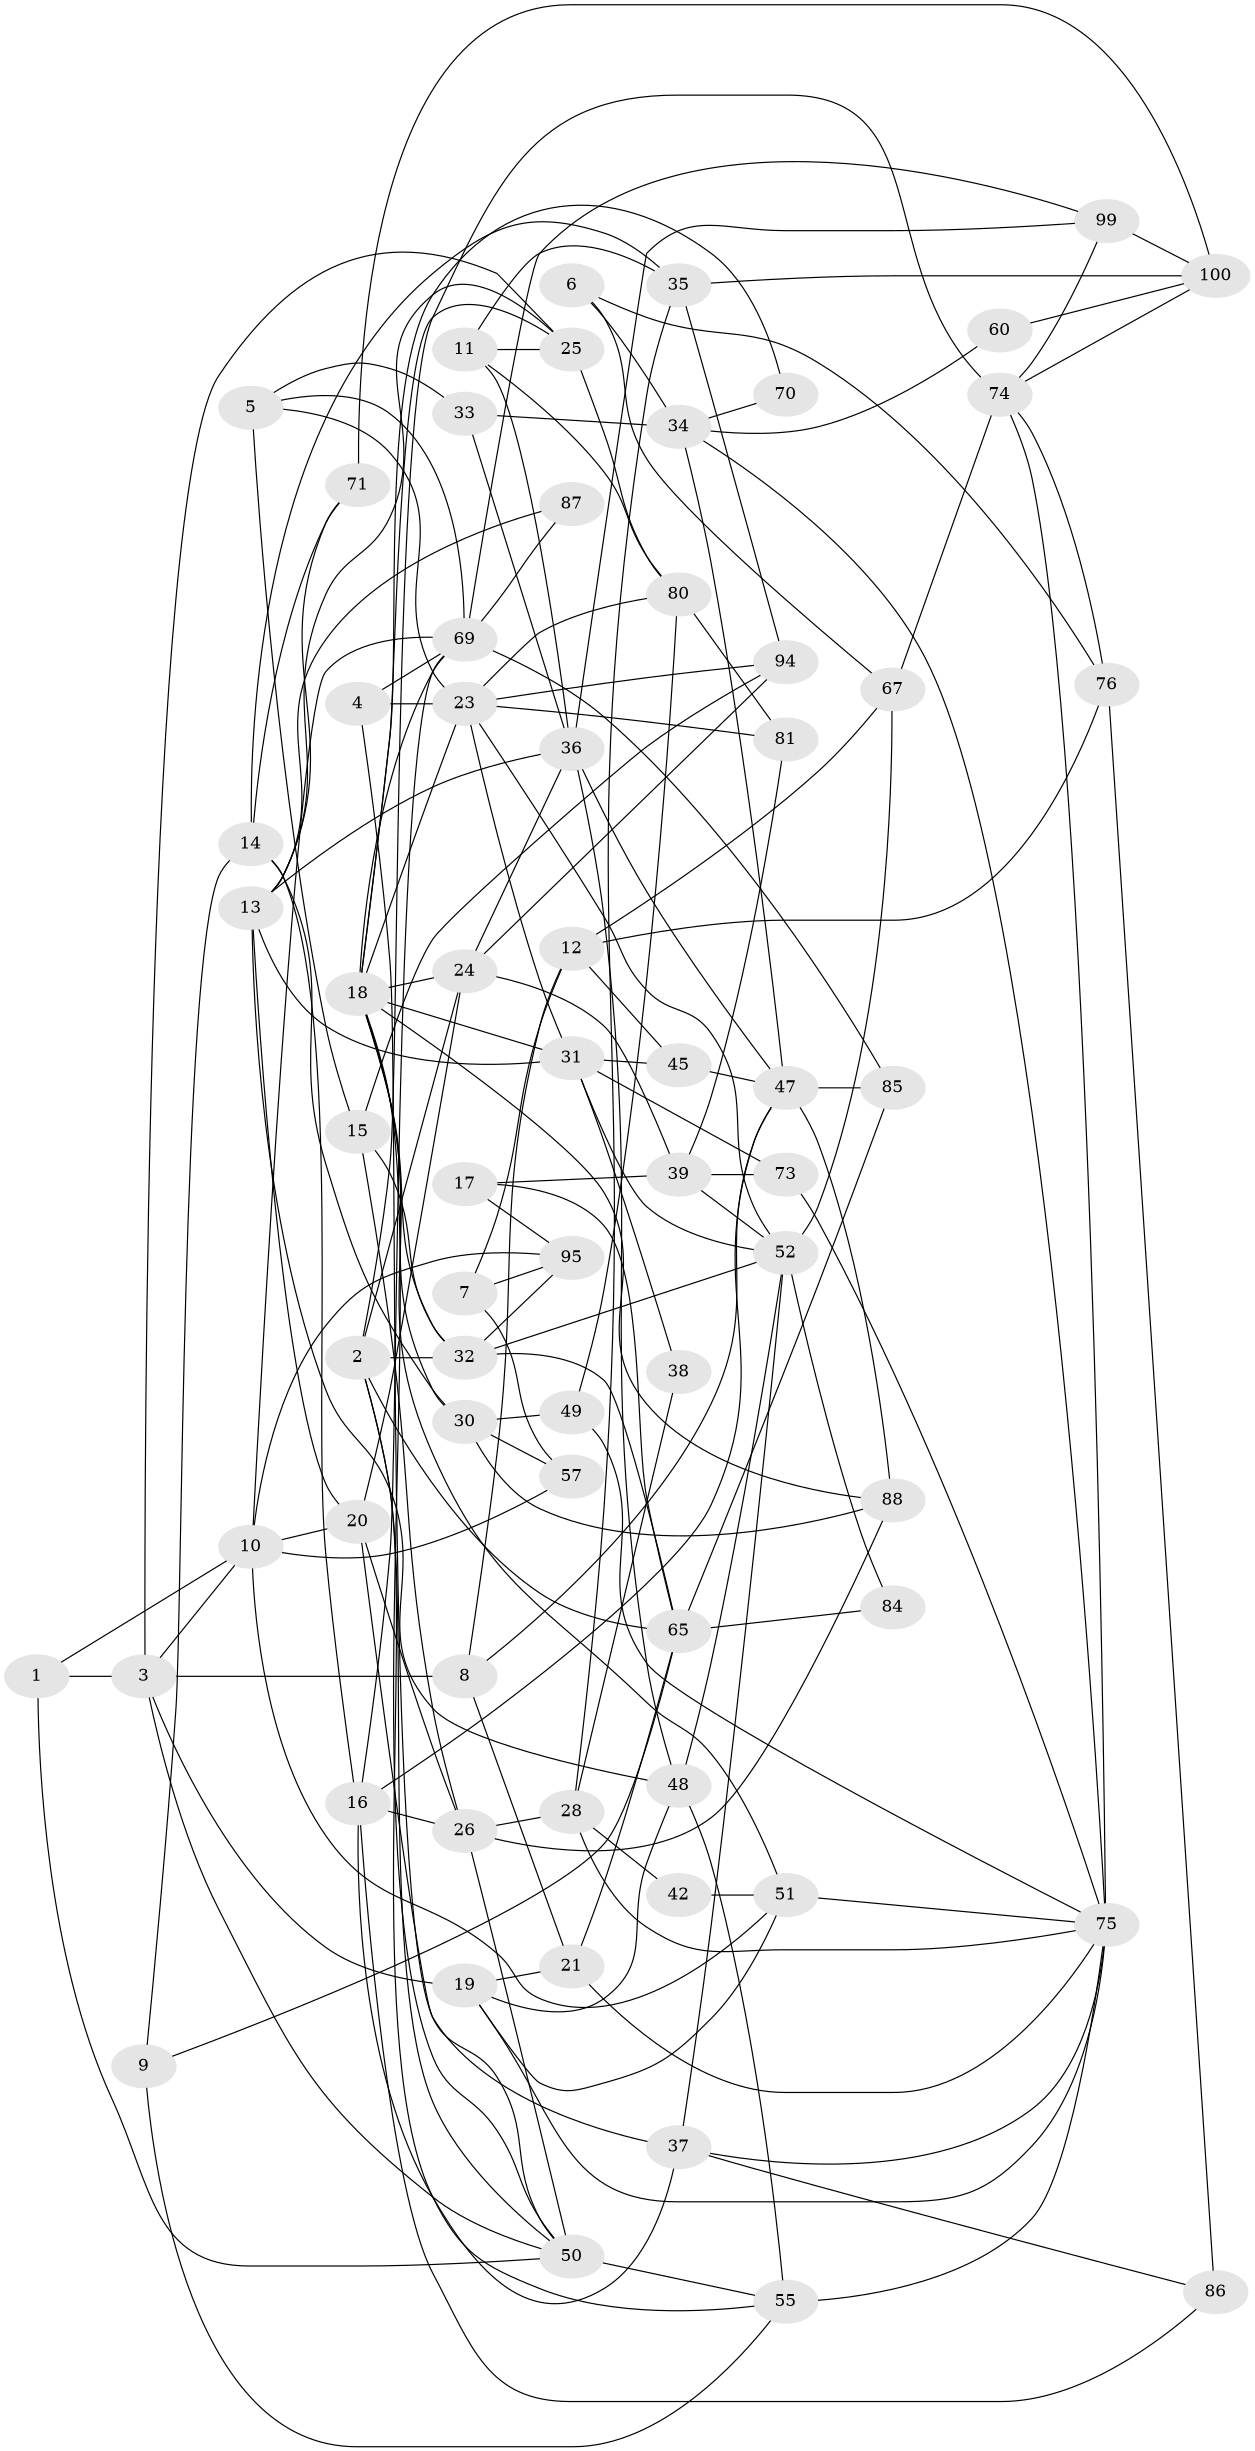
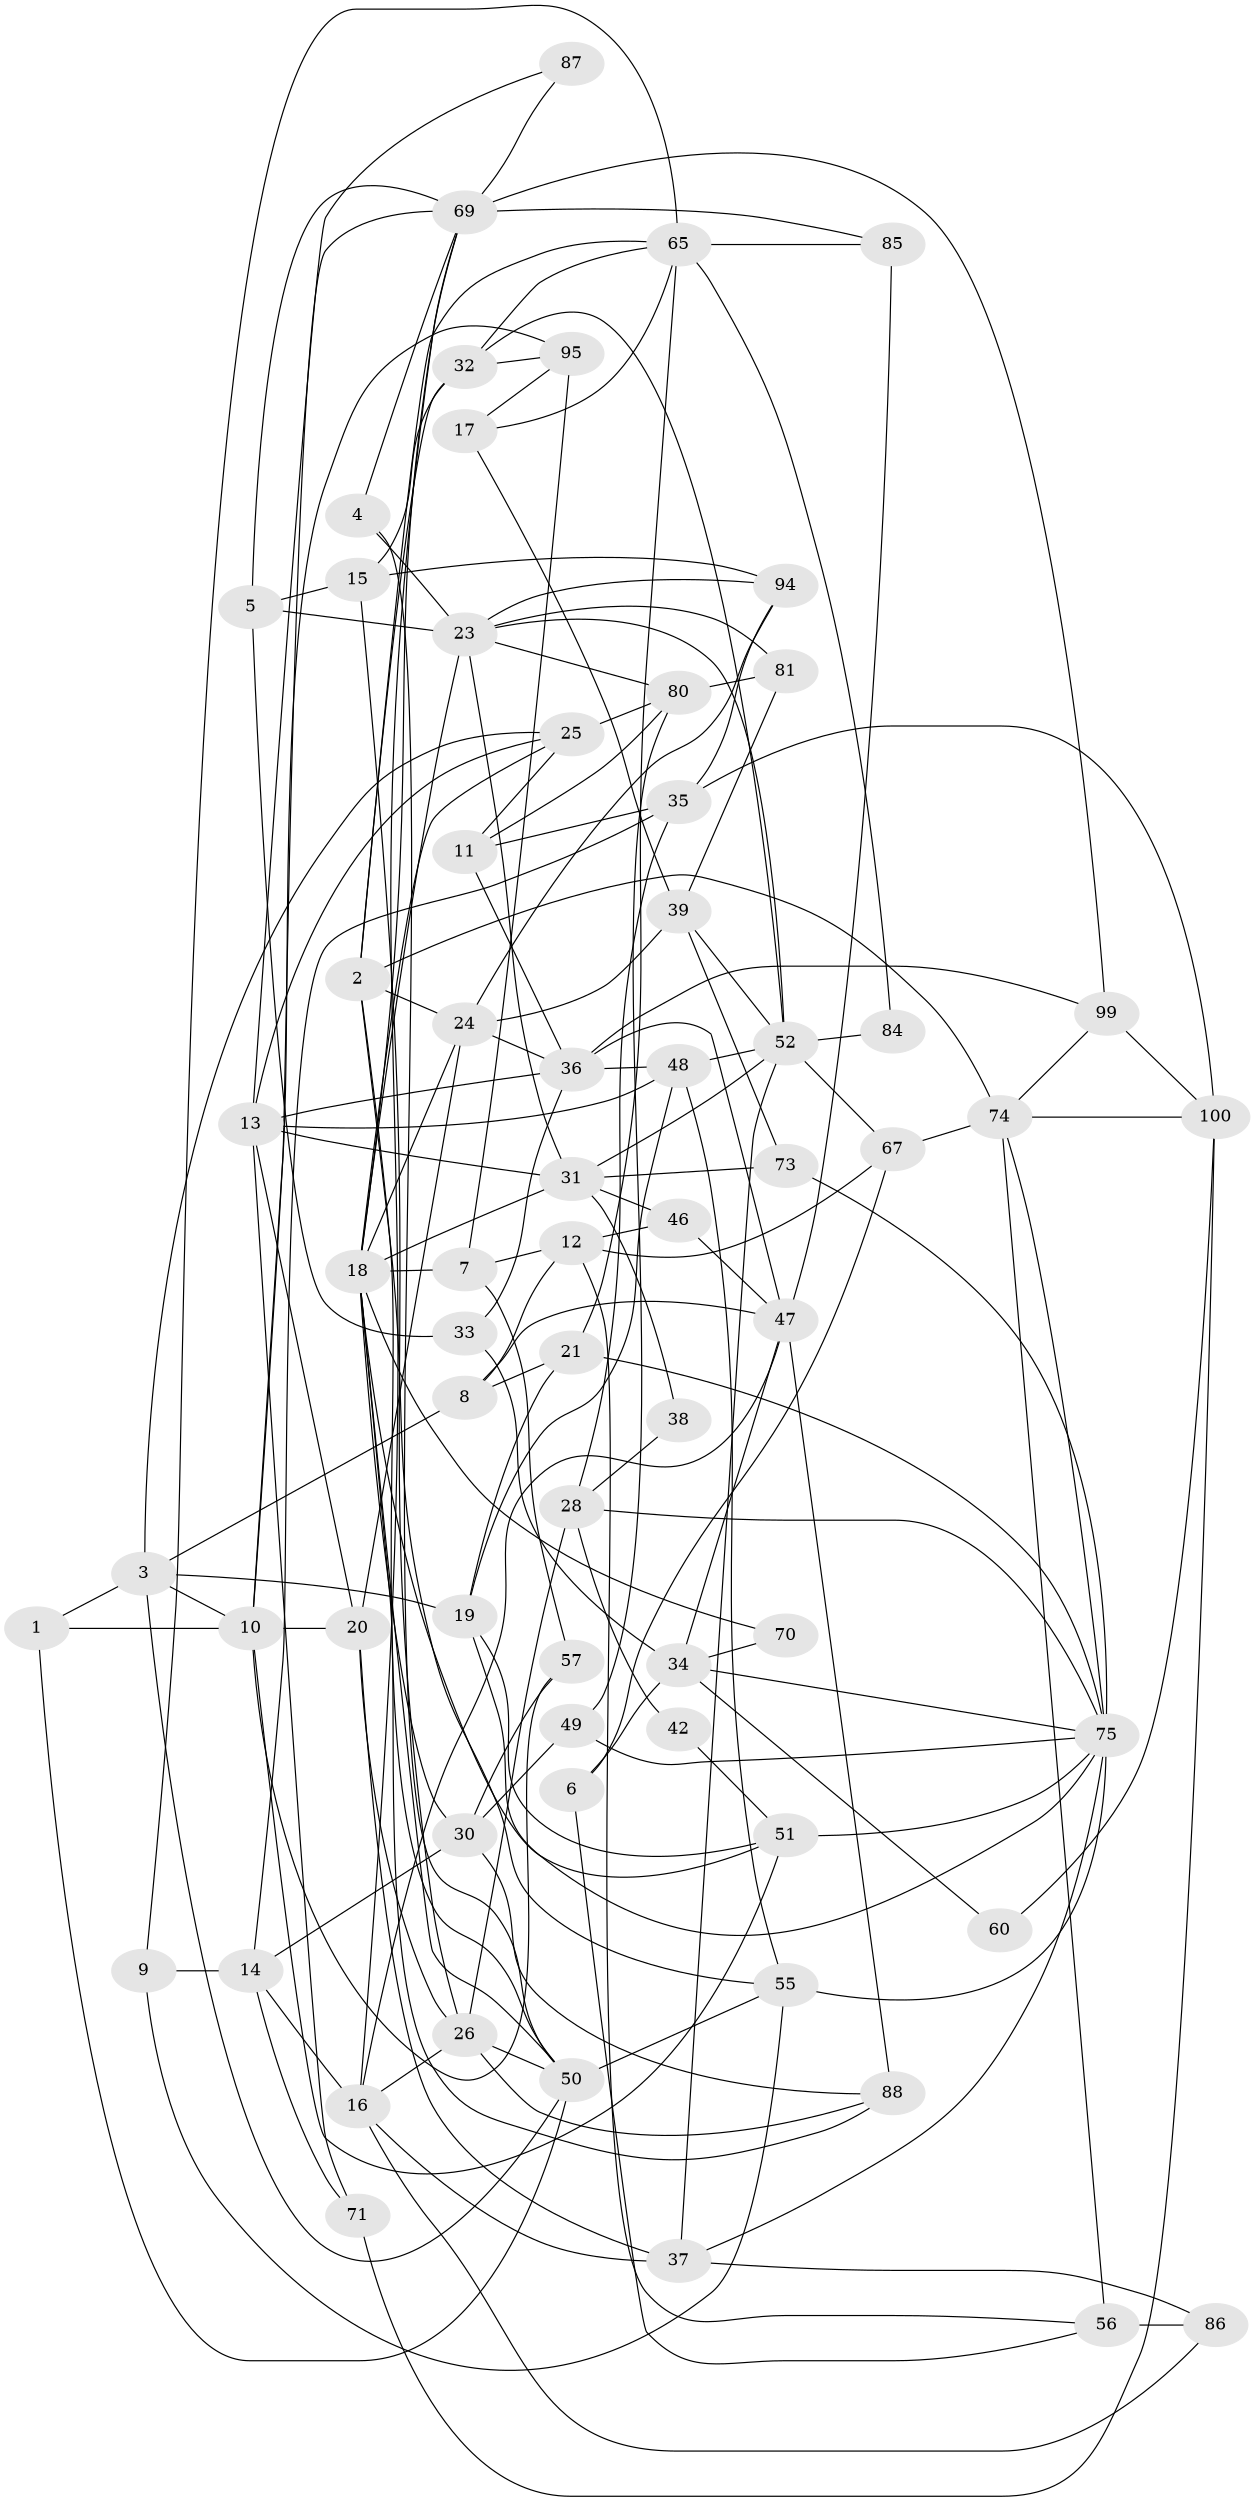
(1107, 685) -> (1107, 2325)
(679, 1065) -> (679, 1221)
(401, 1180) -> (412, 1271)
